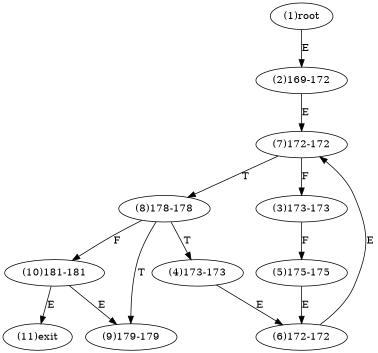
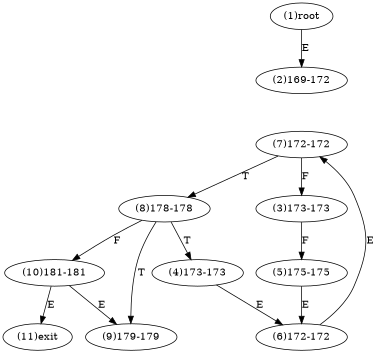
(302, 109) -> none
